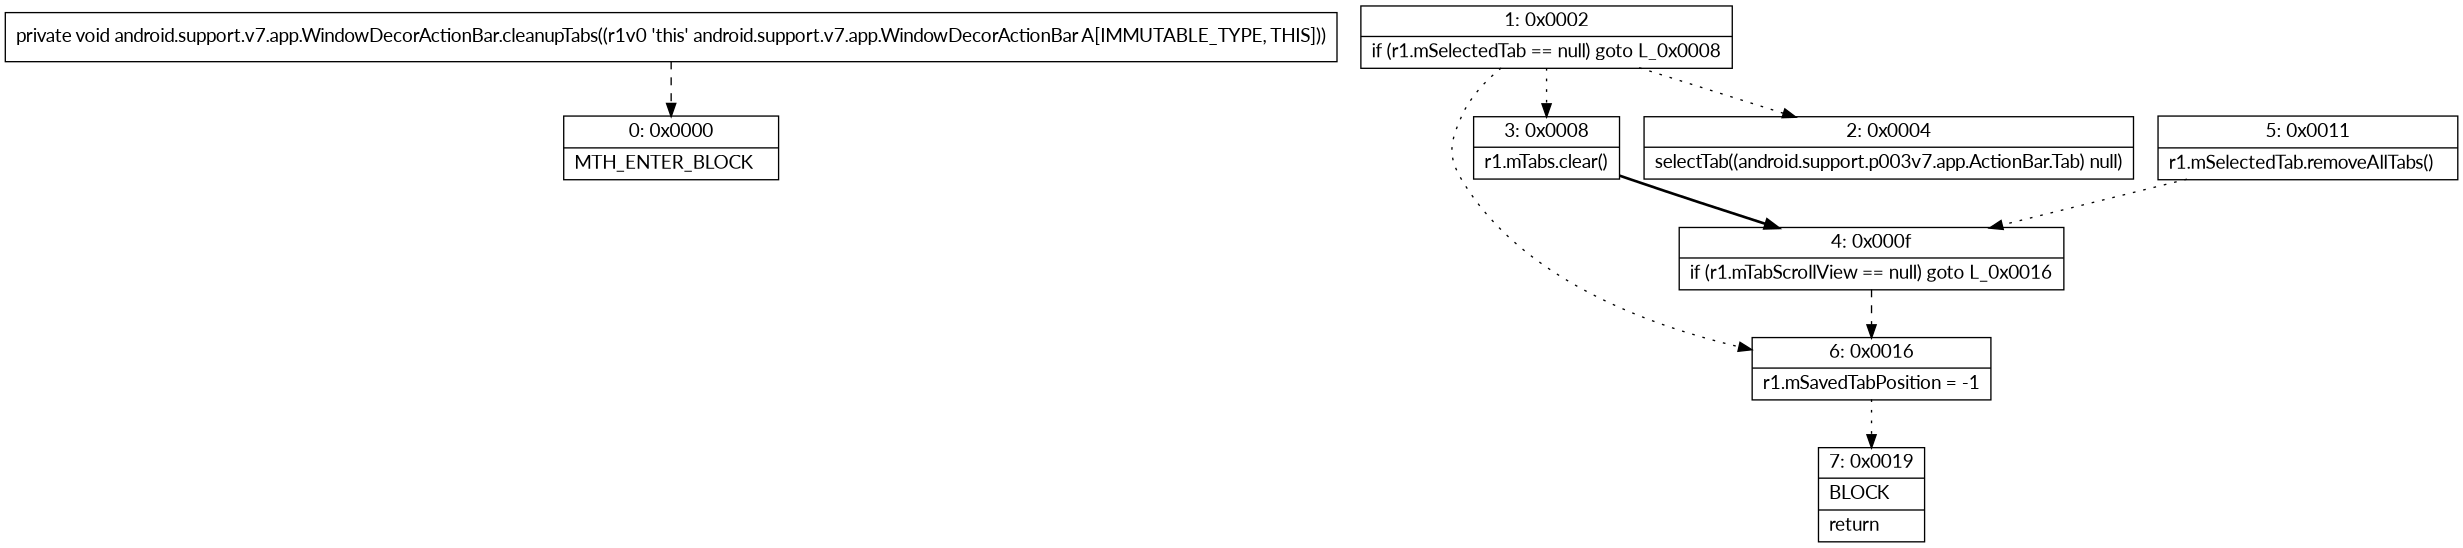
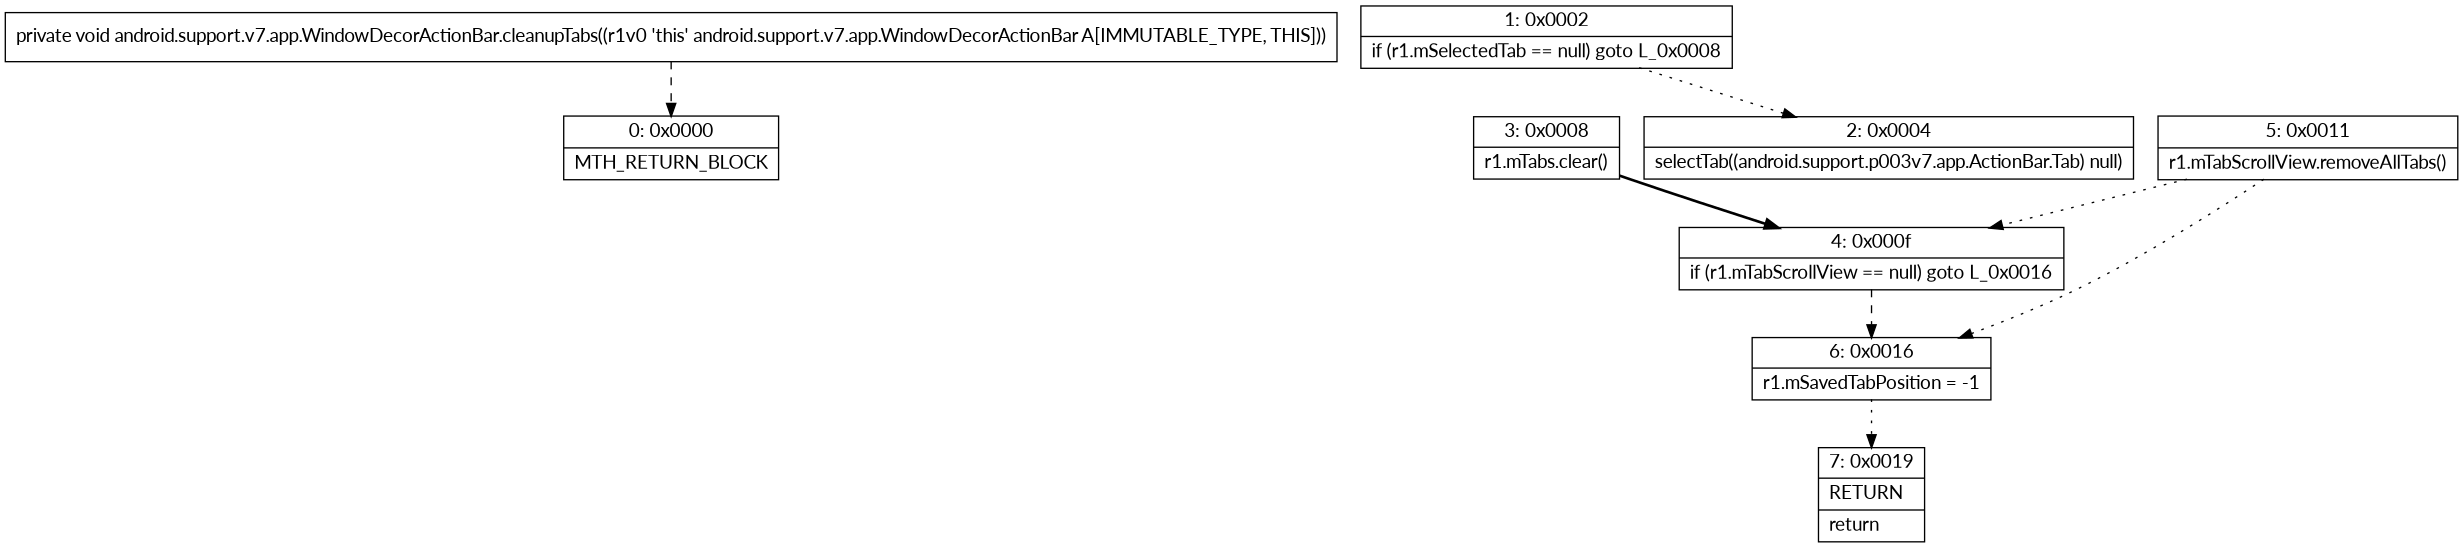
(1547, 86) -> none
(664, 163) -> (671, 163)
(2301, 163) -> (2308, 163)
(1529, 254) -> (2123, 265)
(1860, 493) -> (1866, 493)
